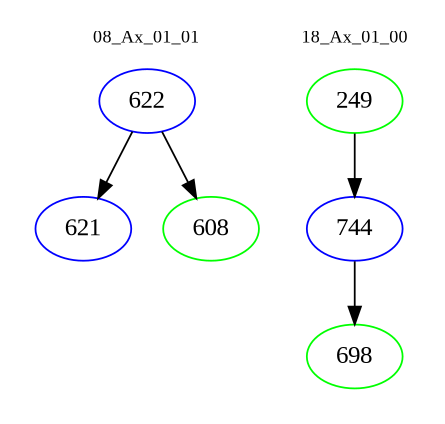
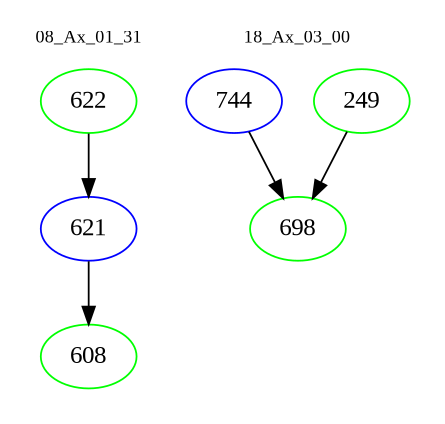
(147, 38) -> (90, 38)
(356, 38) -> (298, 38)
(147, 101) -> (89, 101)
(355, 156) -> (334, 157)
(175, 157) -> (89, 284)
